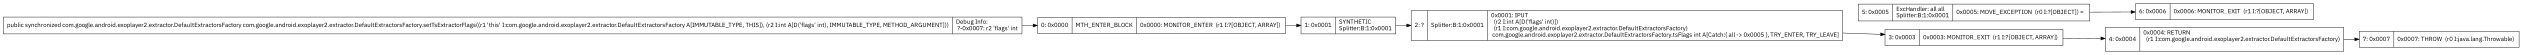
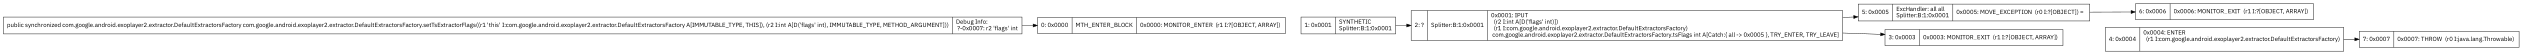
none -> (1848, 17)
(1291, 25) -> none
(2168, 33) -> (2166, 33)
(2082, 38) -> none
